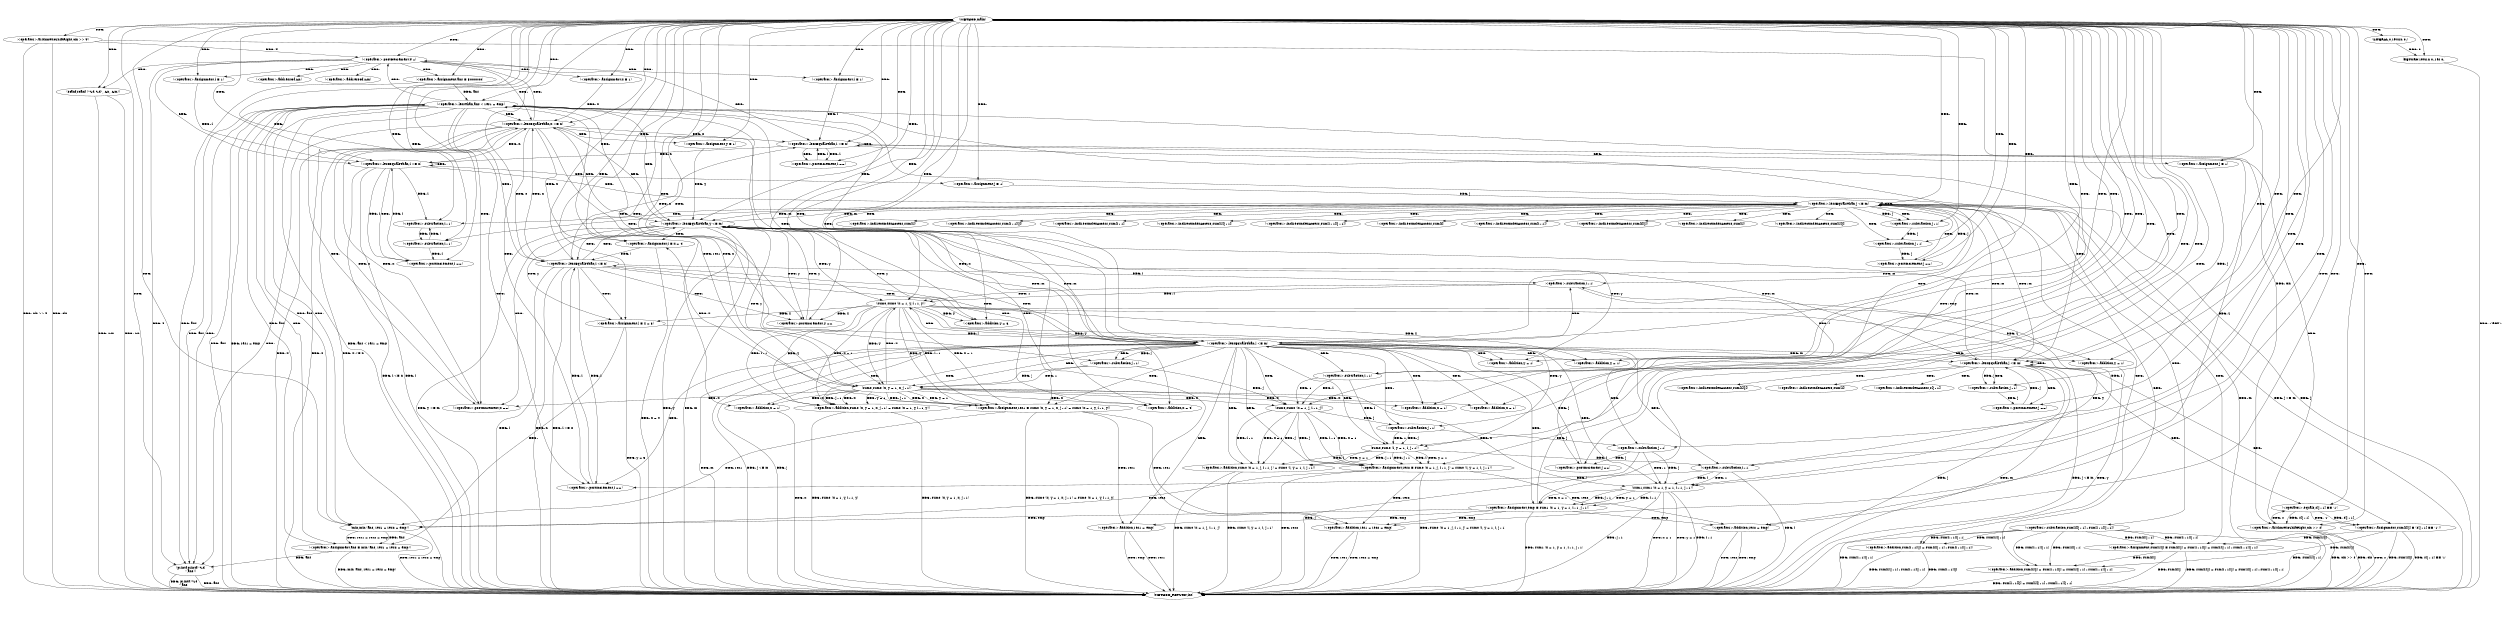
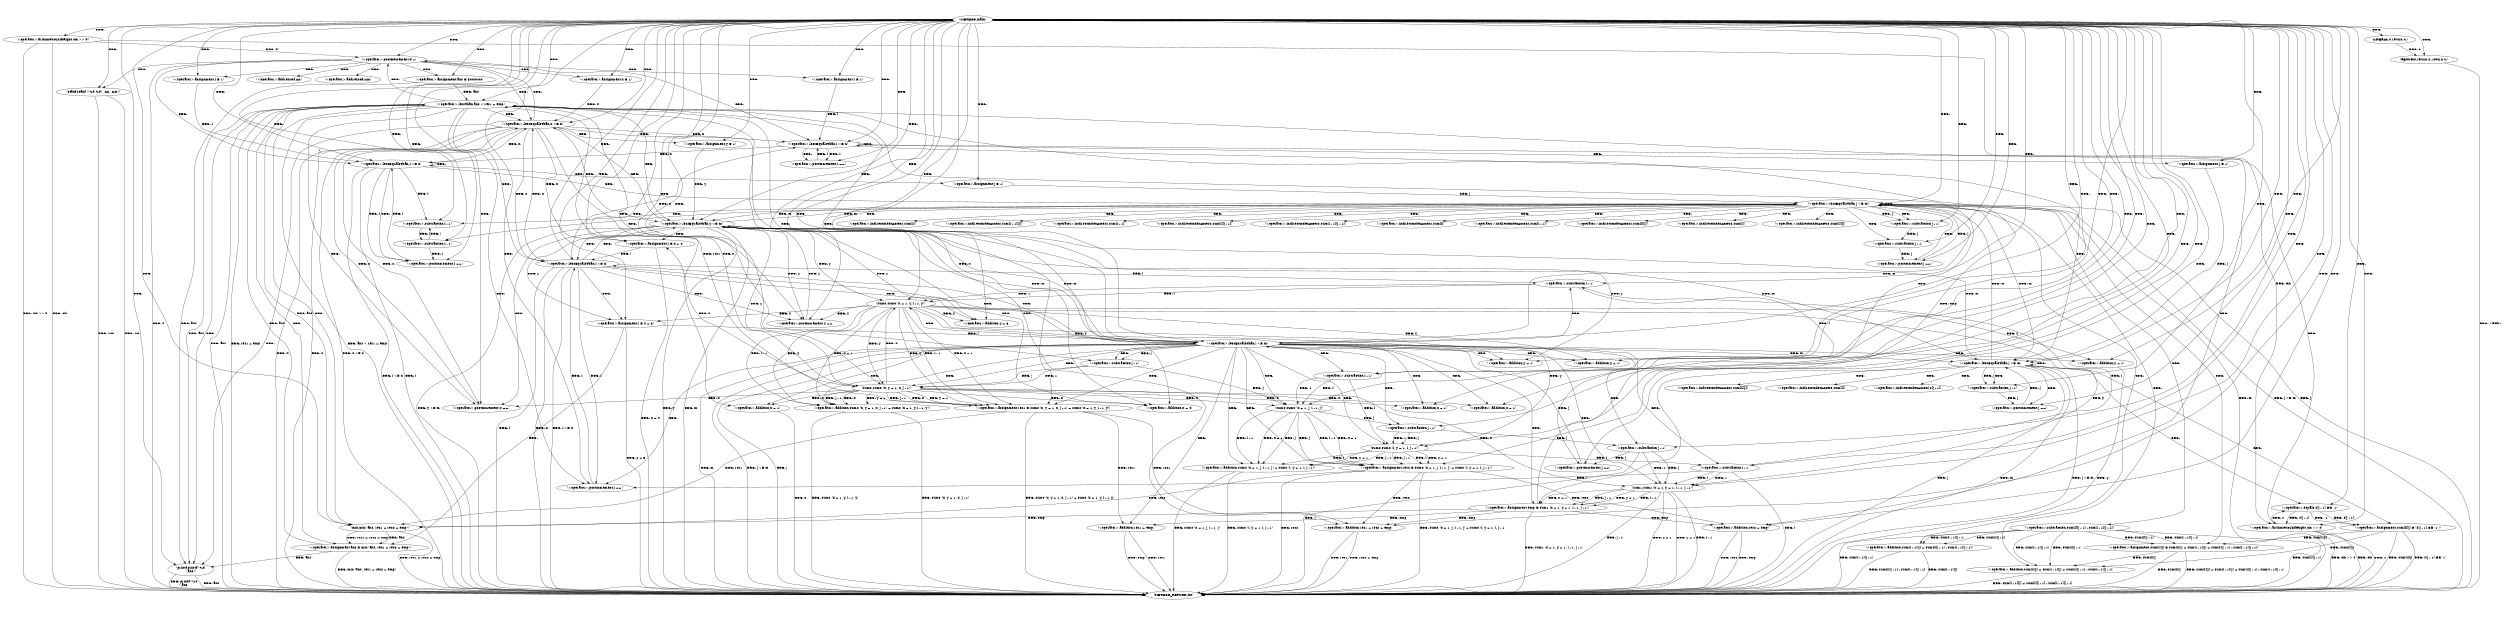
(2424, 60) -> (2424, 60)
(2225, 314) -> (2225, 314)
